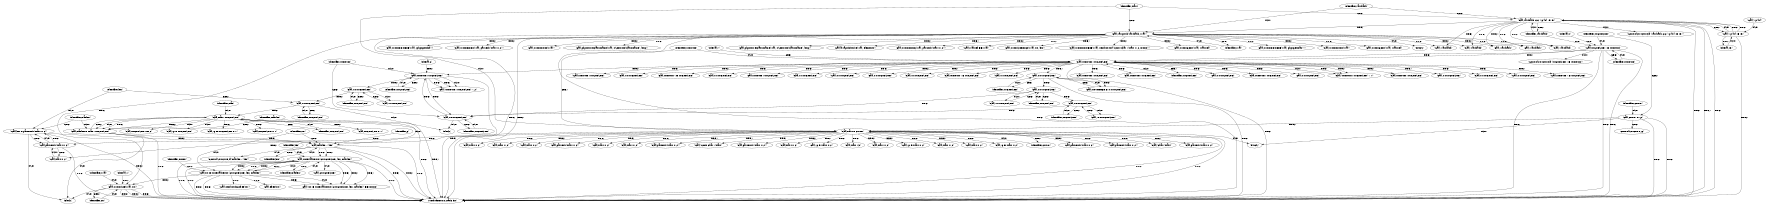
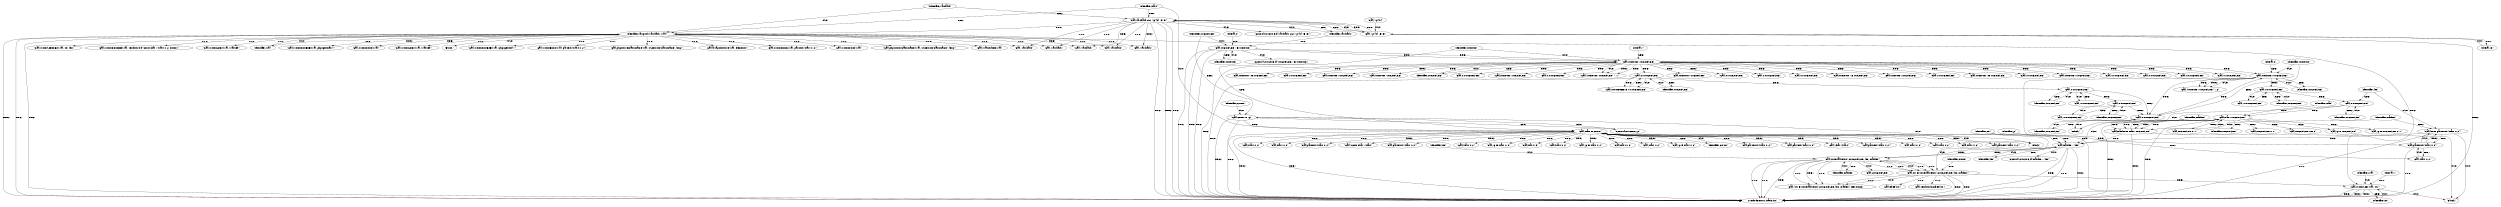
(1129, 34) -> (647, 34)
none -> (1437, 120)
(190, 124) -> (2275, 124)
